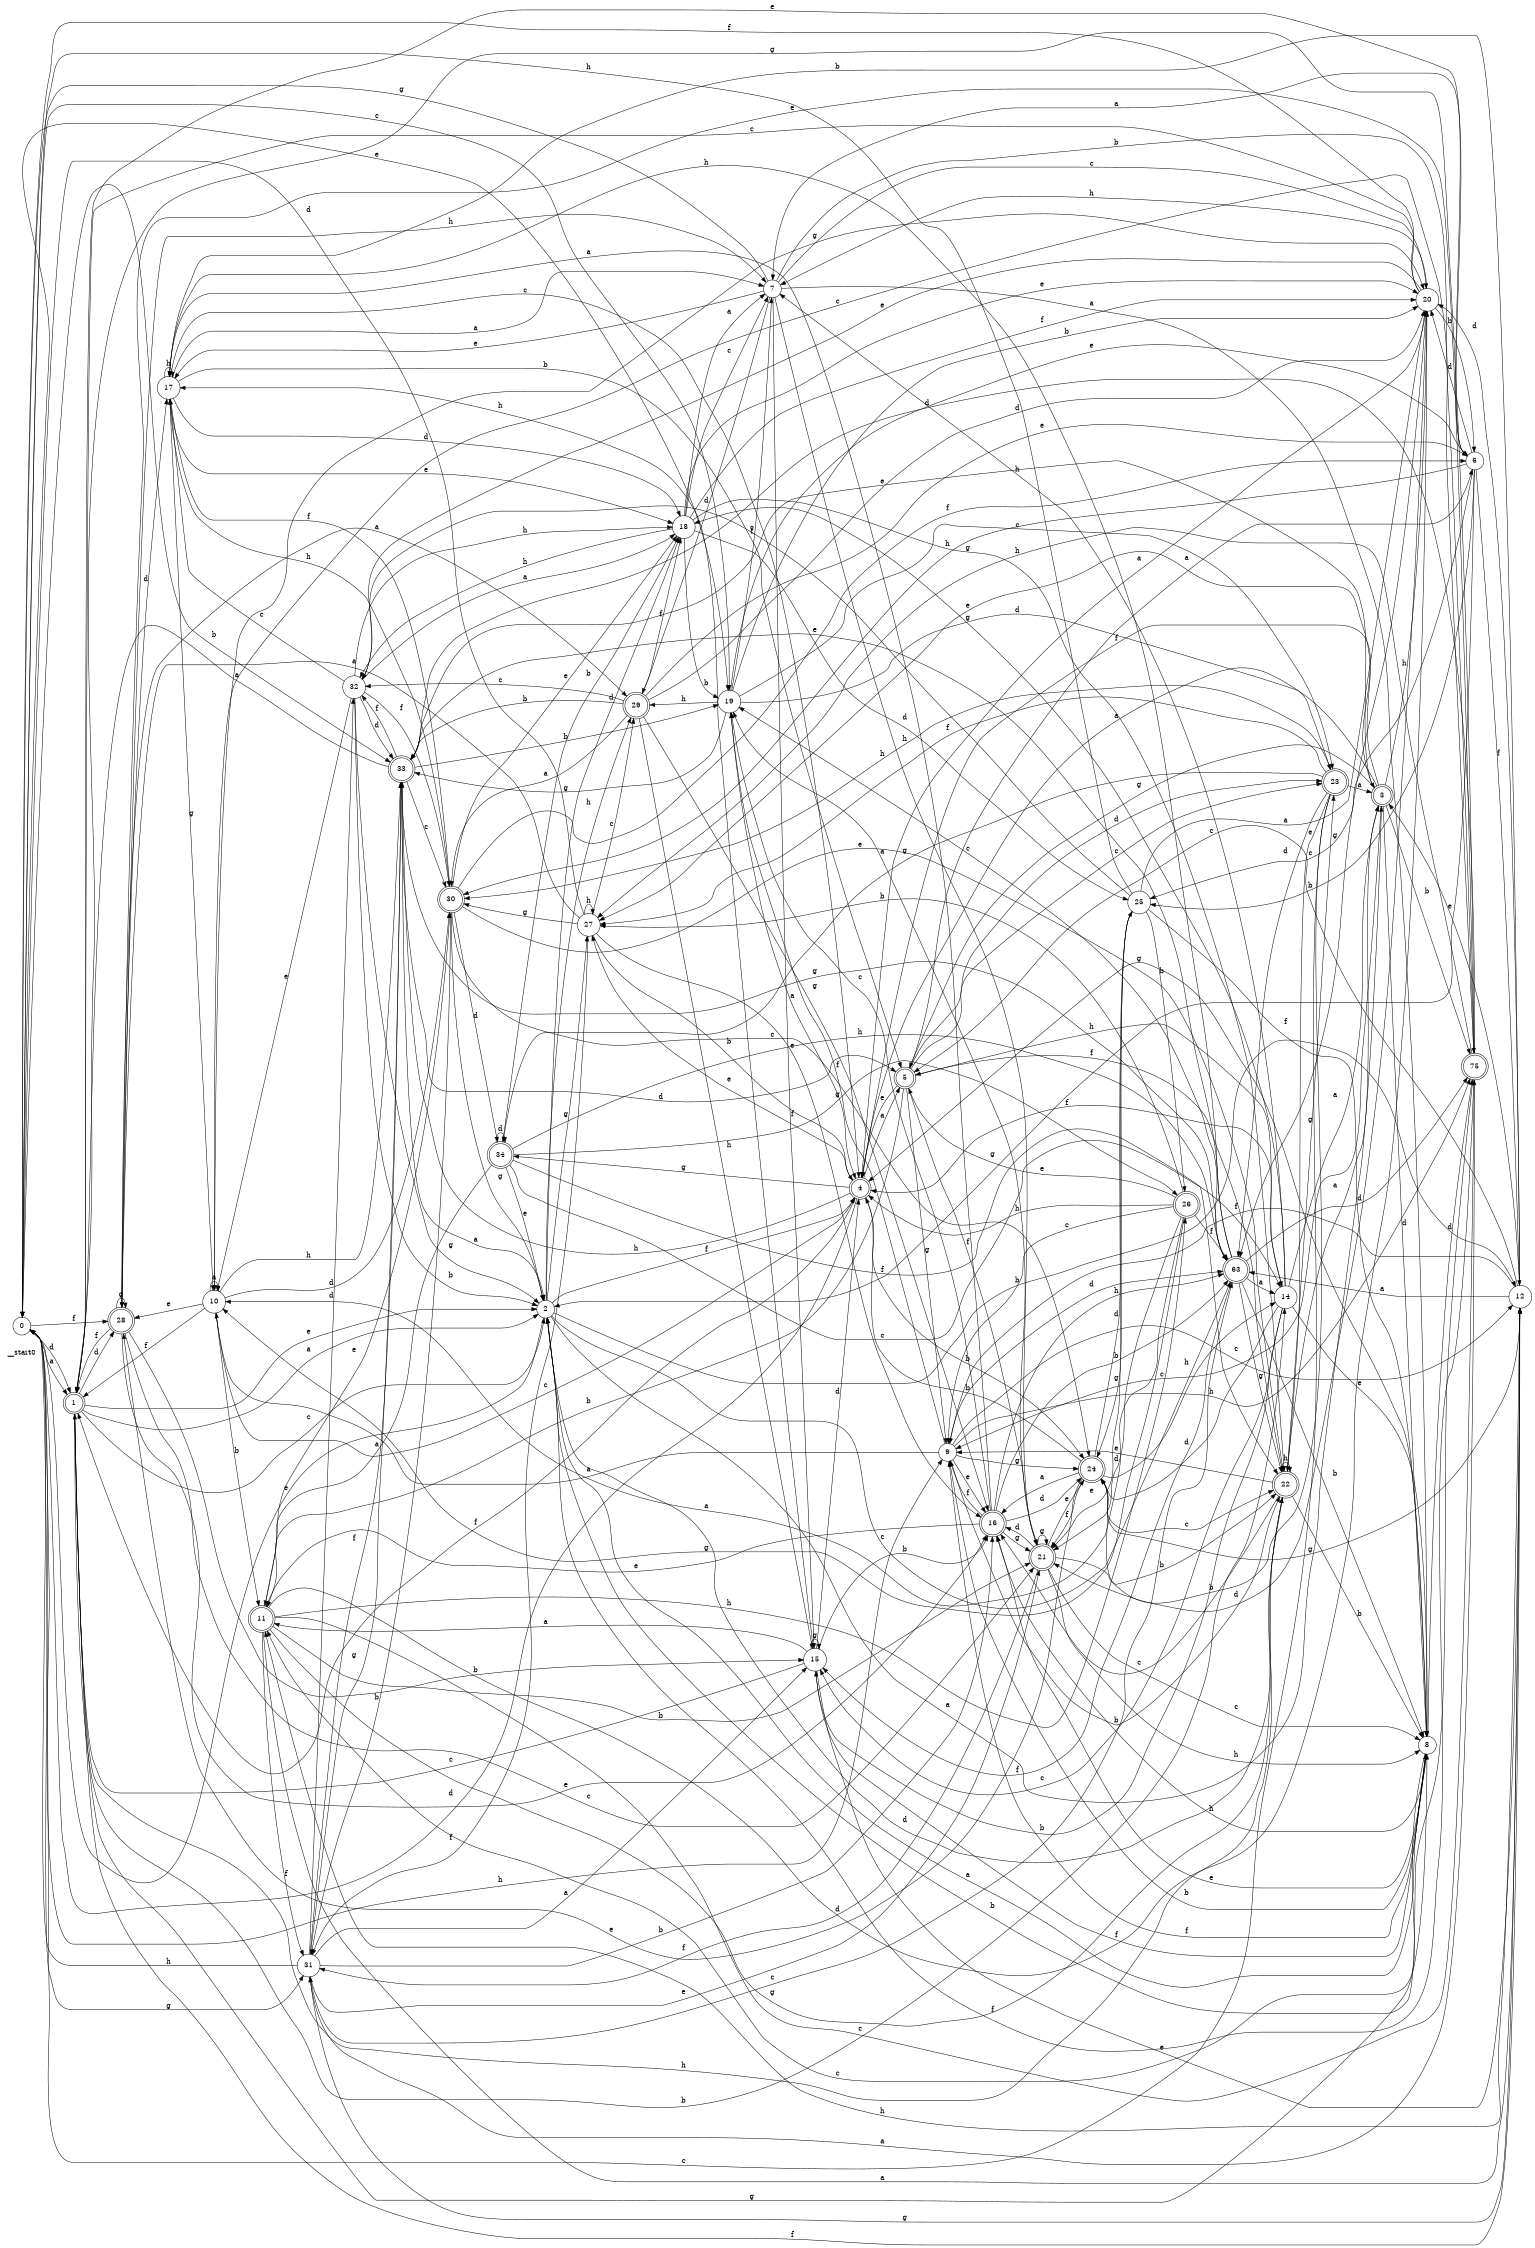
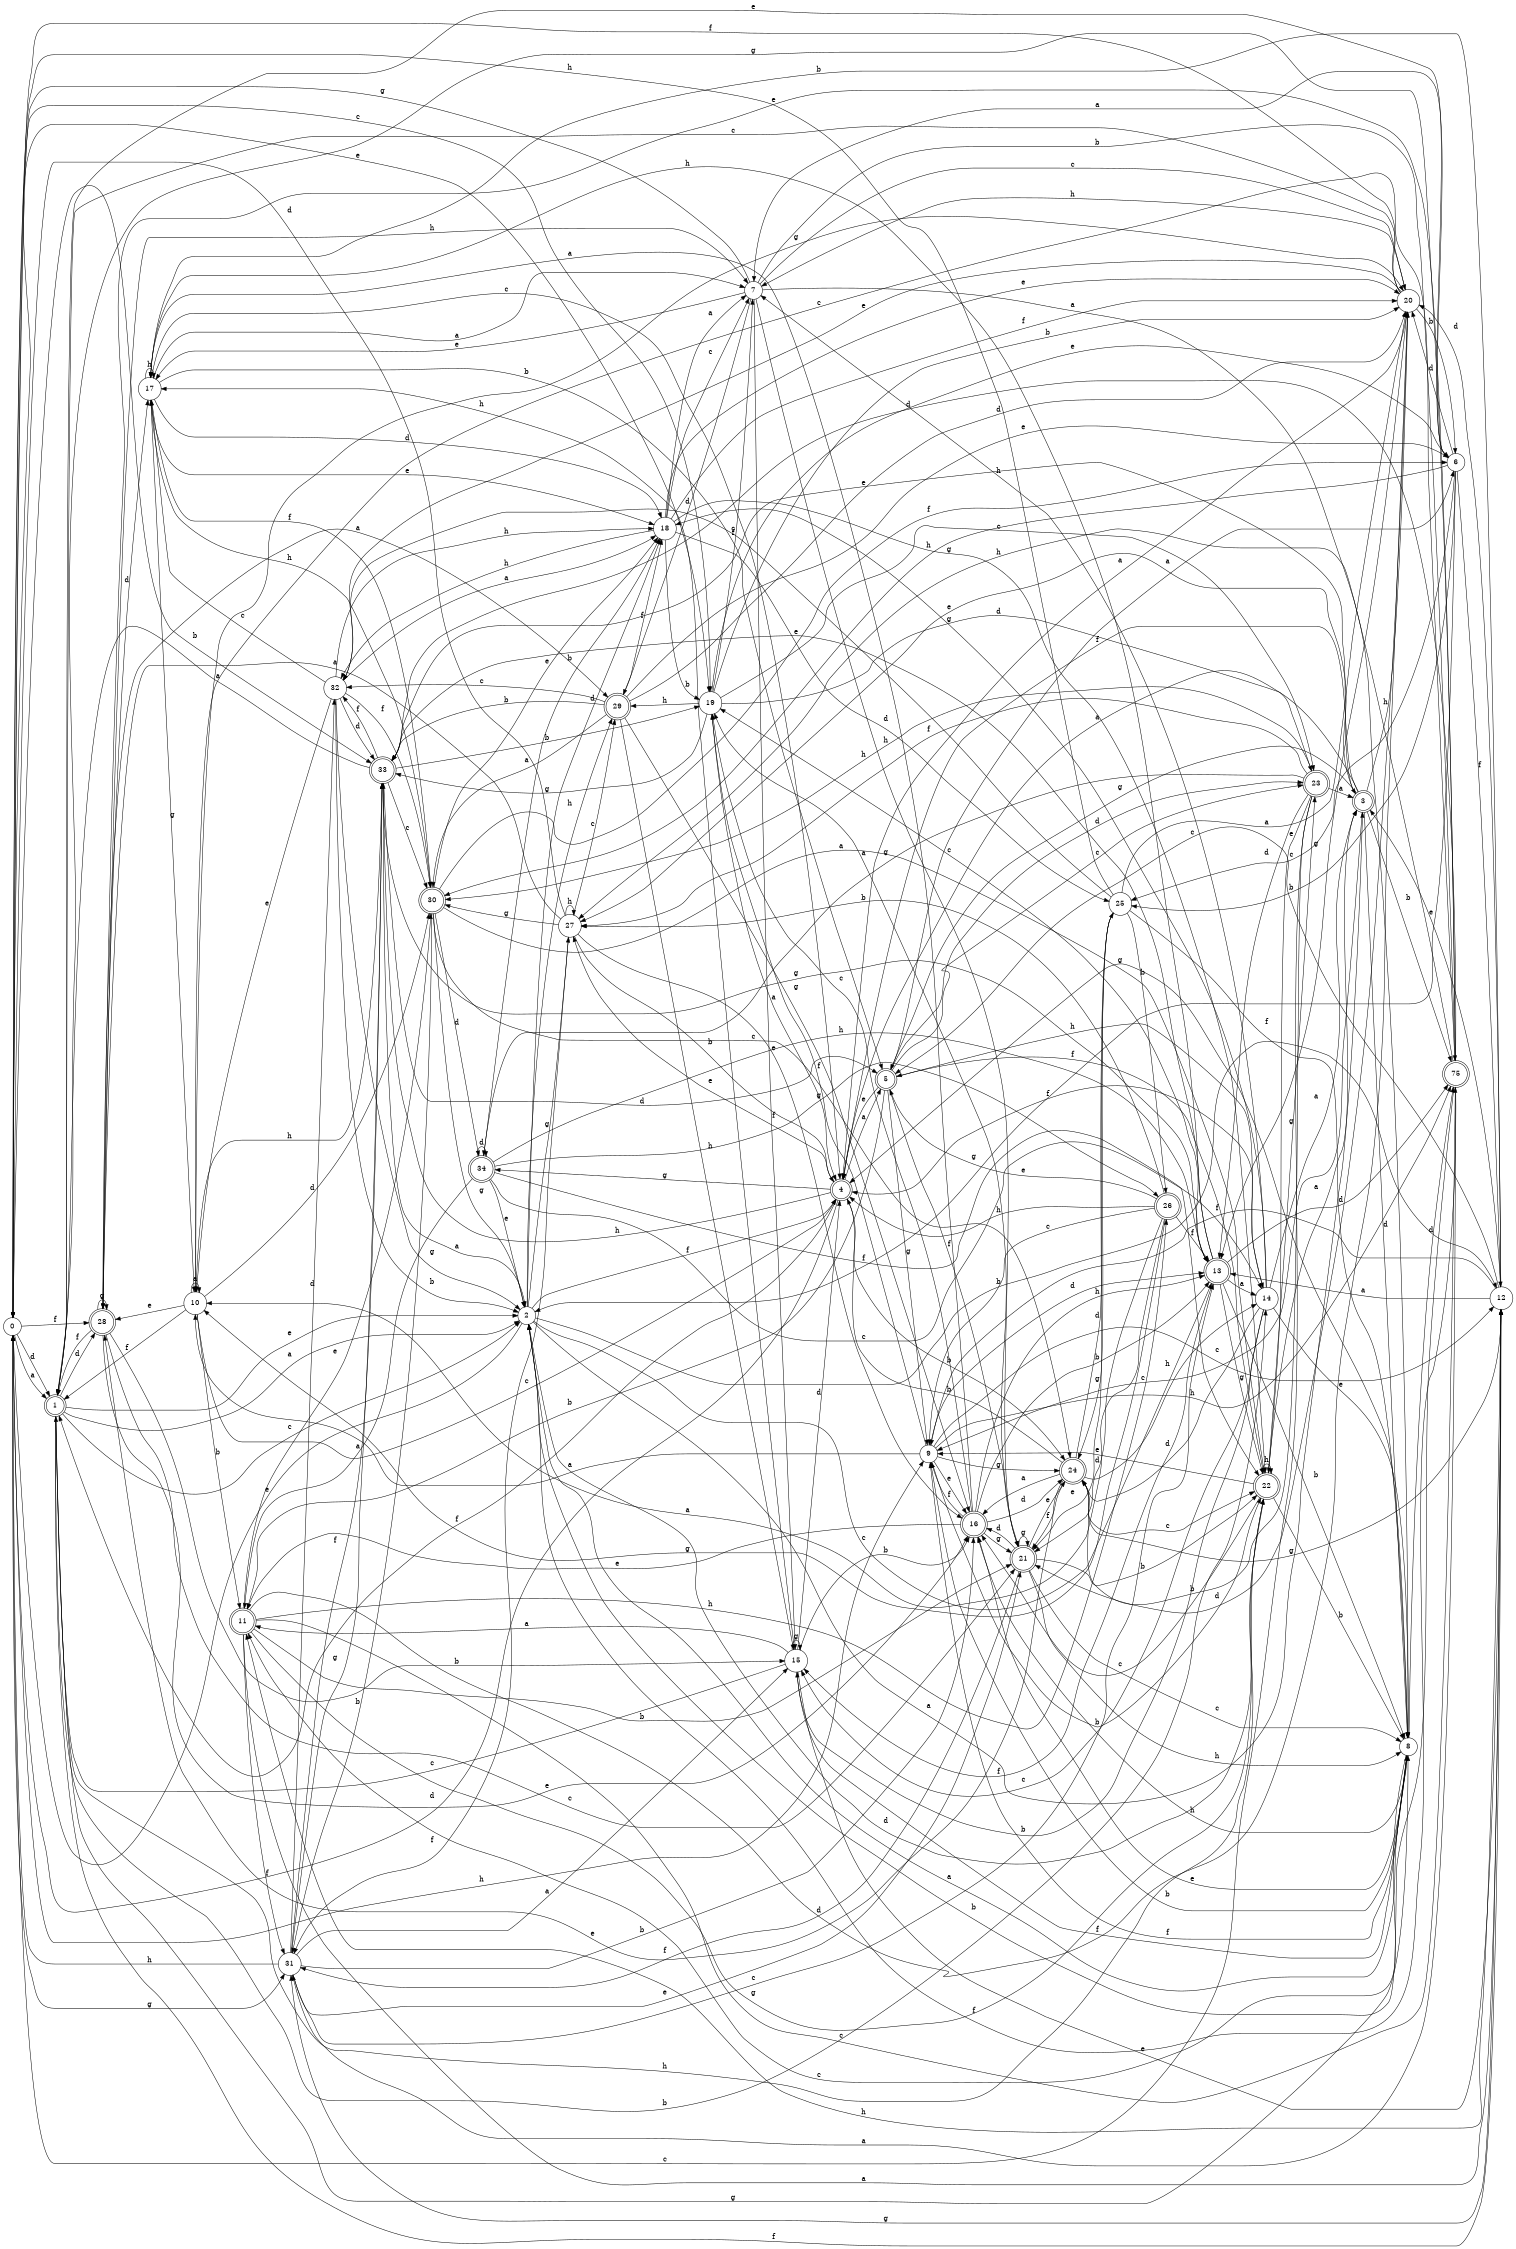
(860, 845) -> (841, 847)
(1236, 1270) -> (1217, 1271)
(22, 1353) -> none
